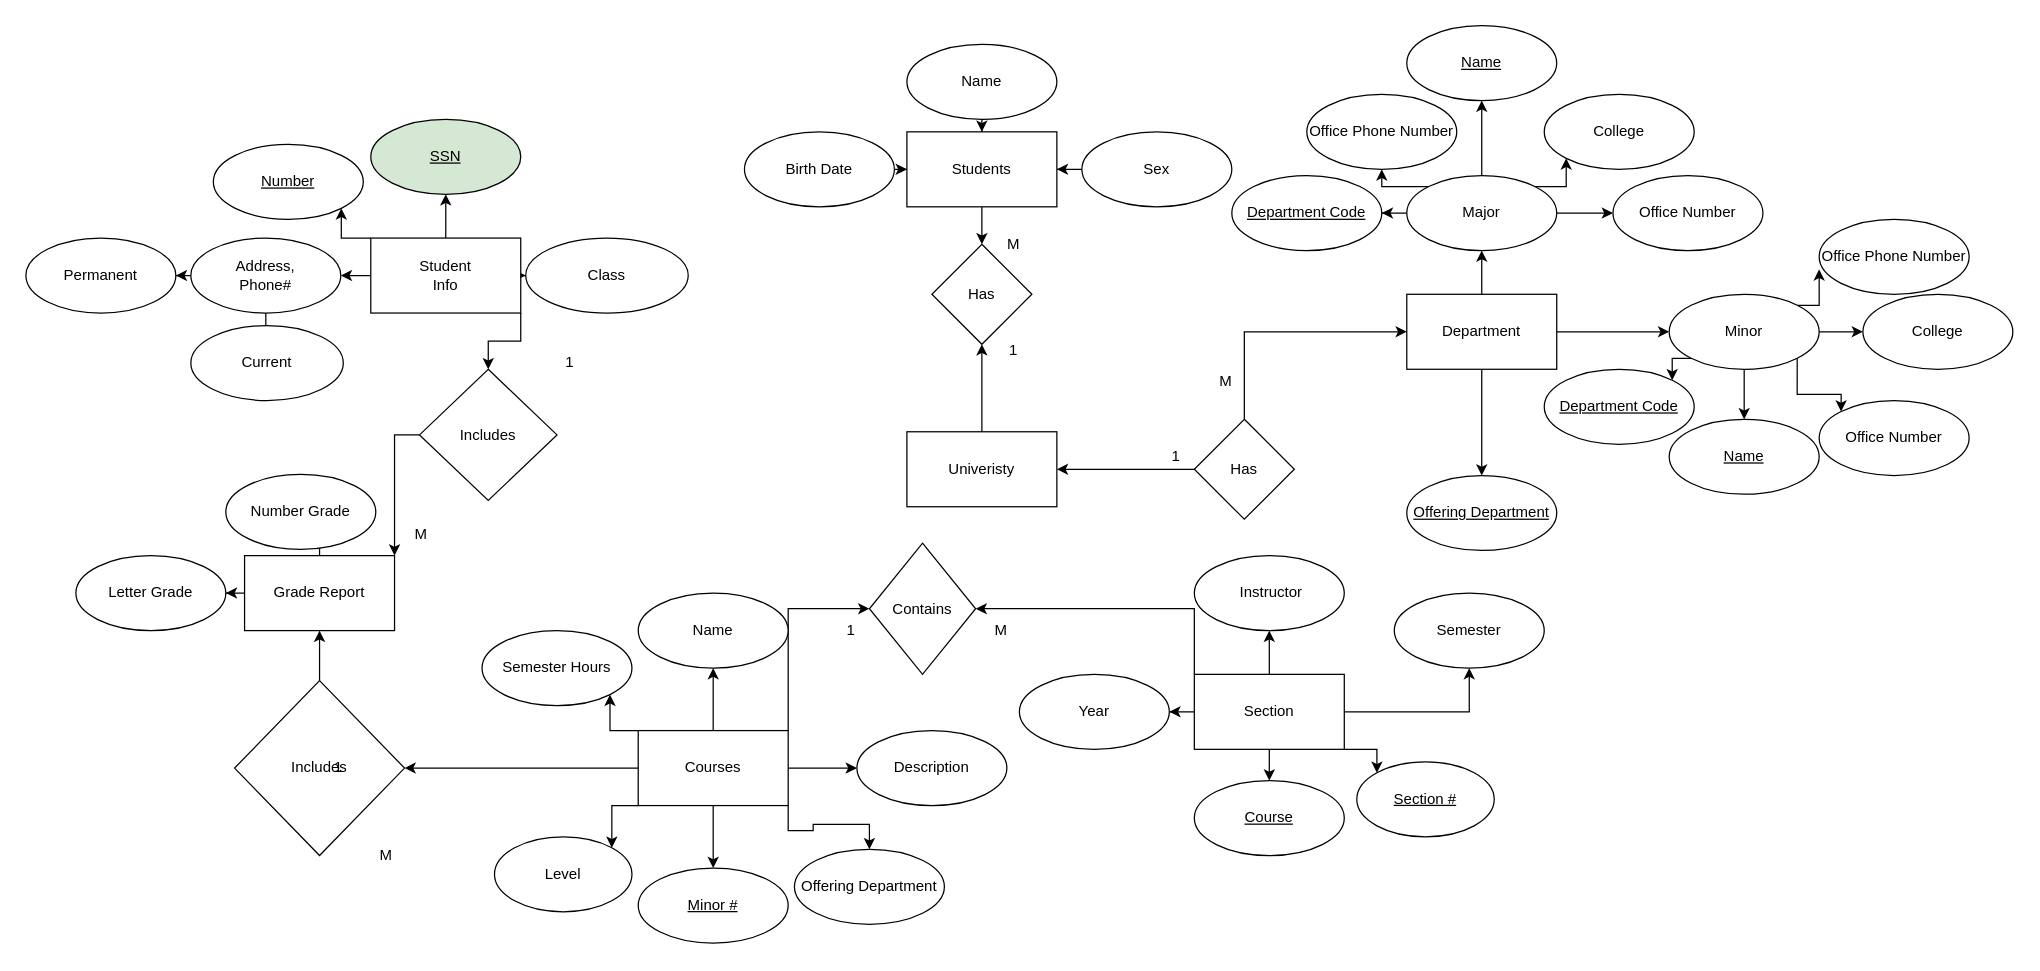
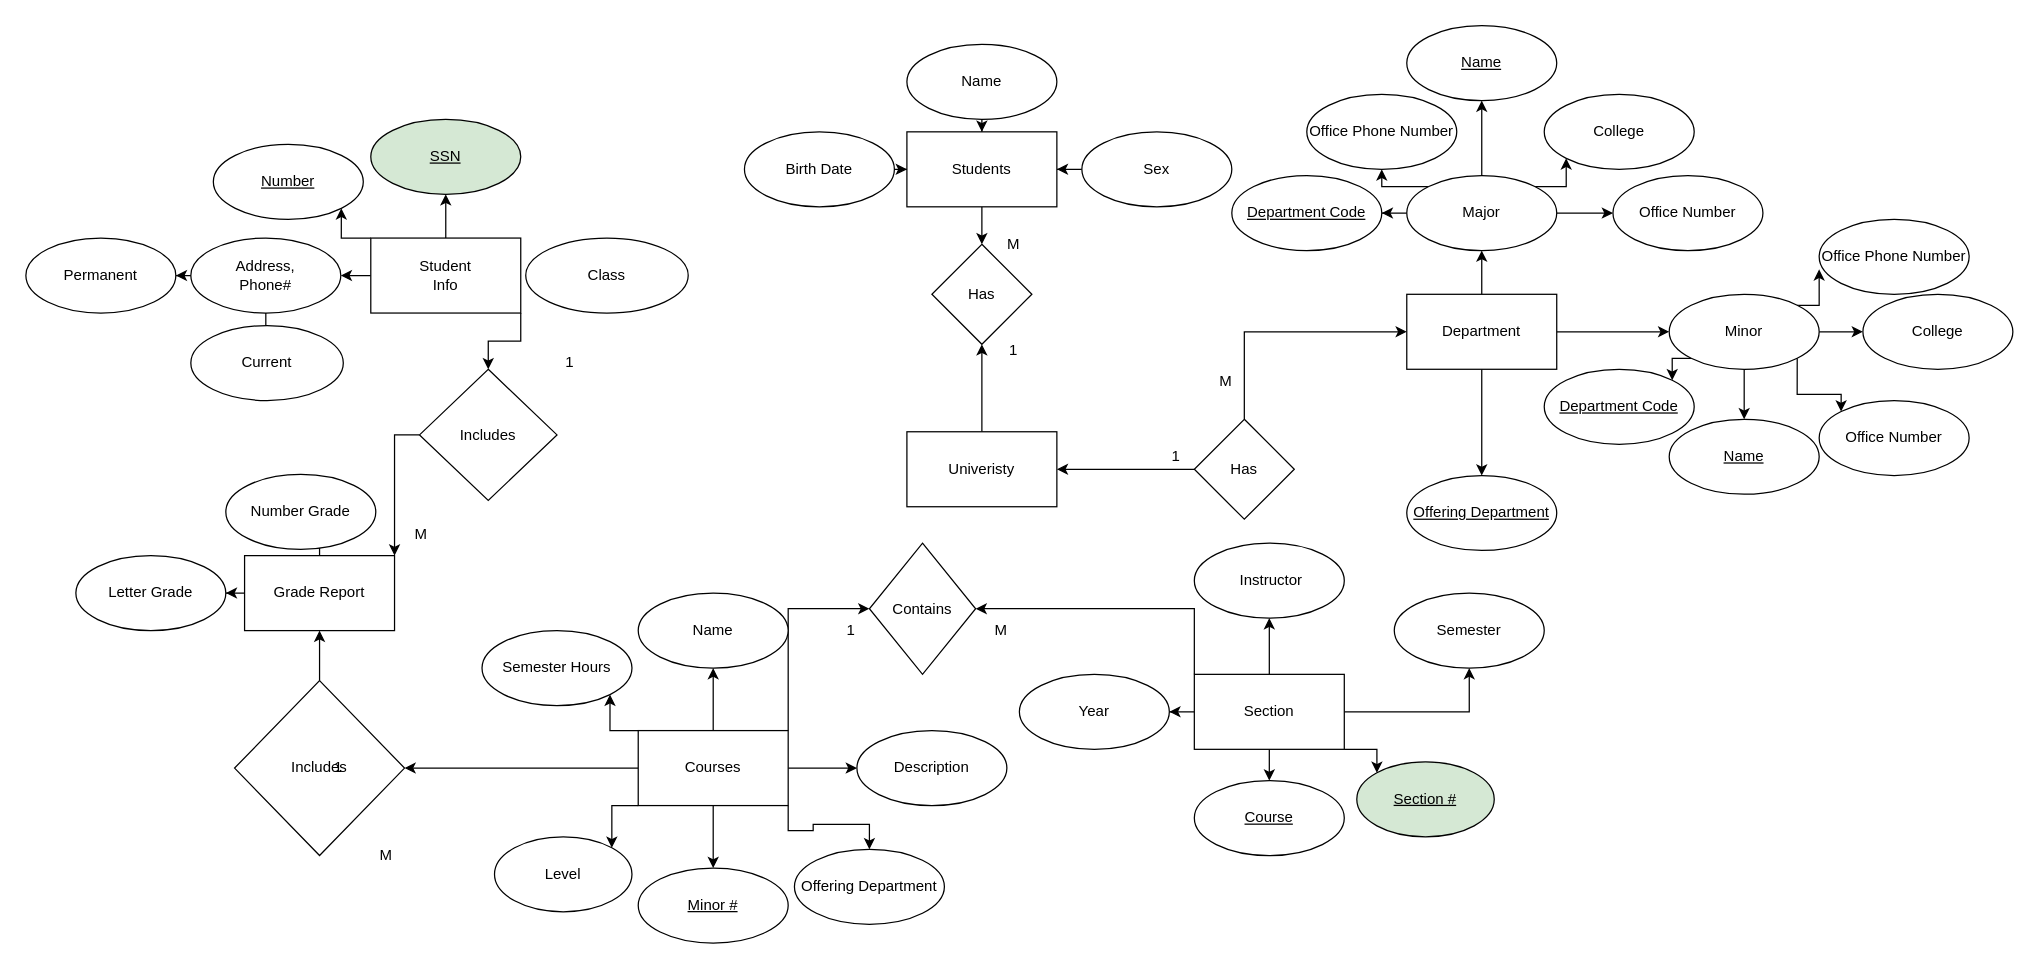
(523, 276) -> none
(1269, 593) -> (1269, 581)
(1426, 800) -> (1426, 800)
